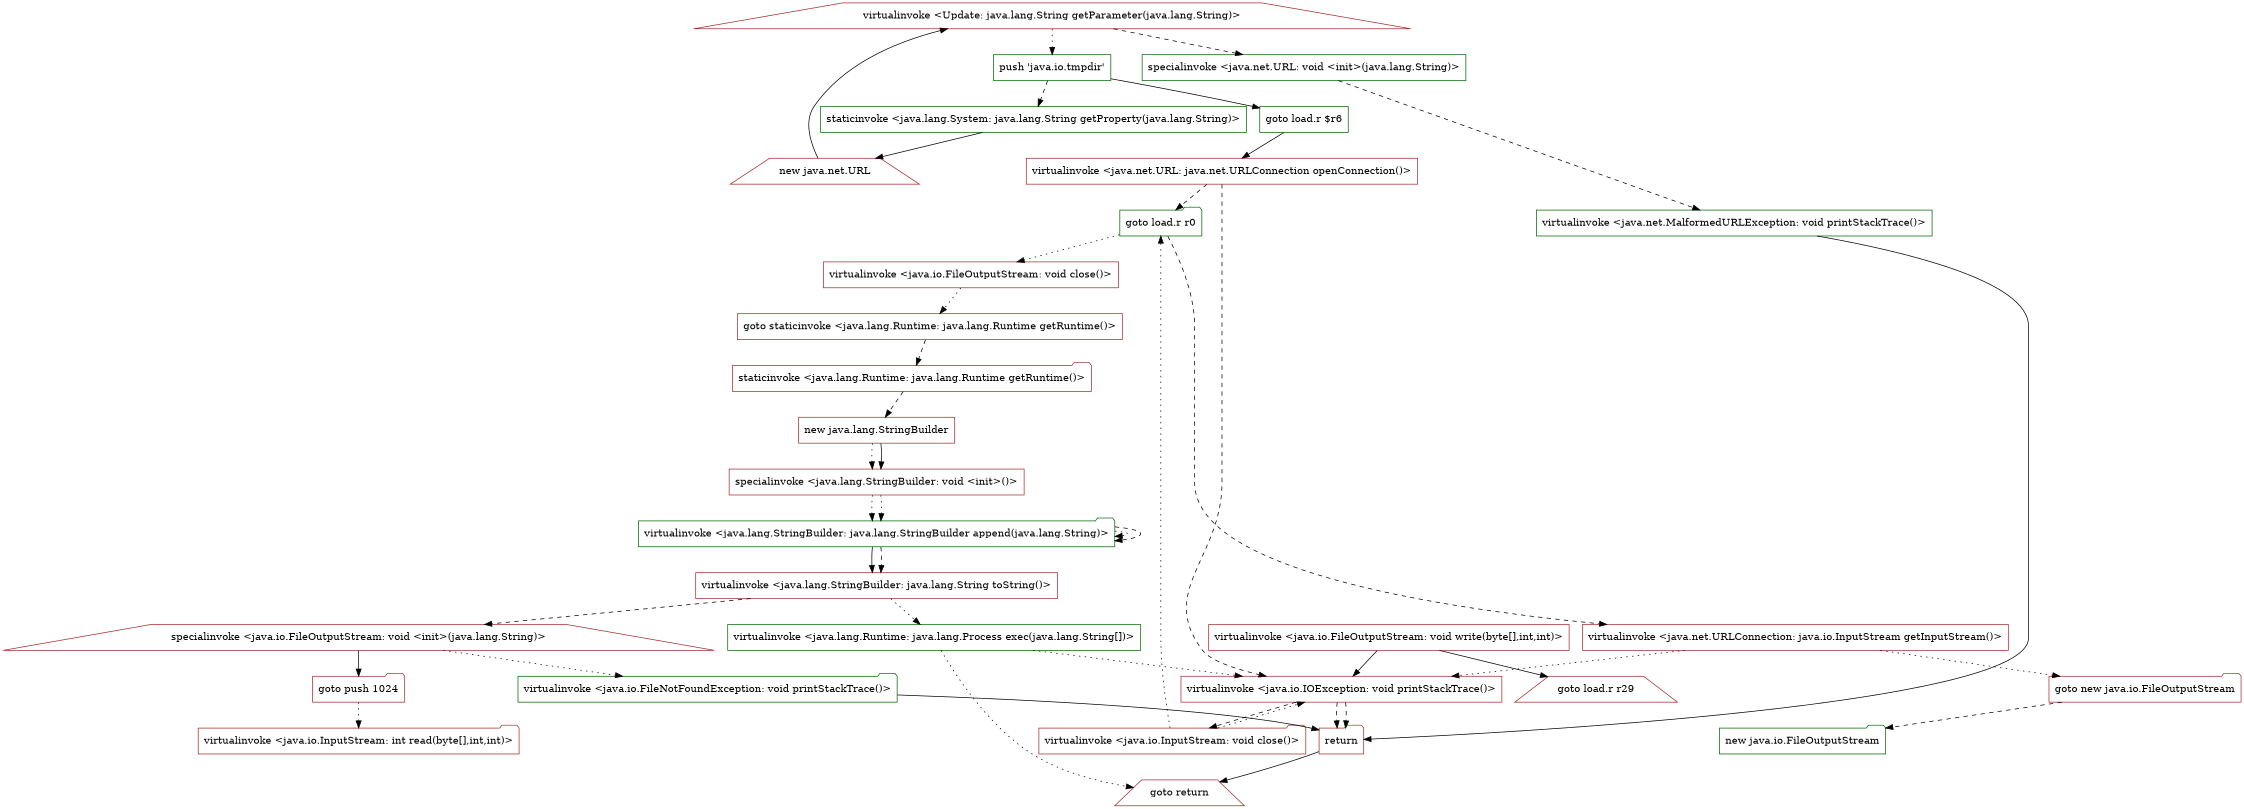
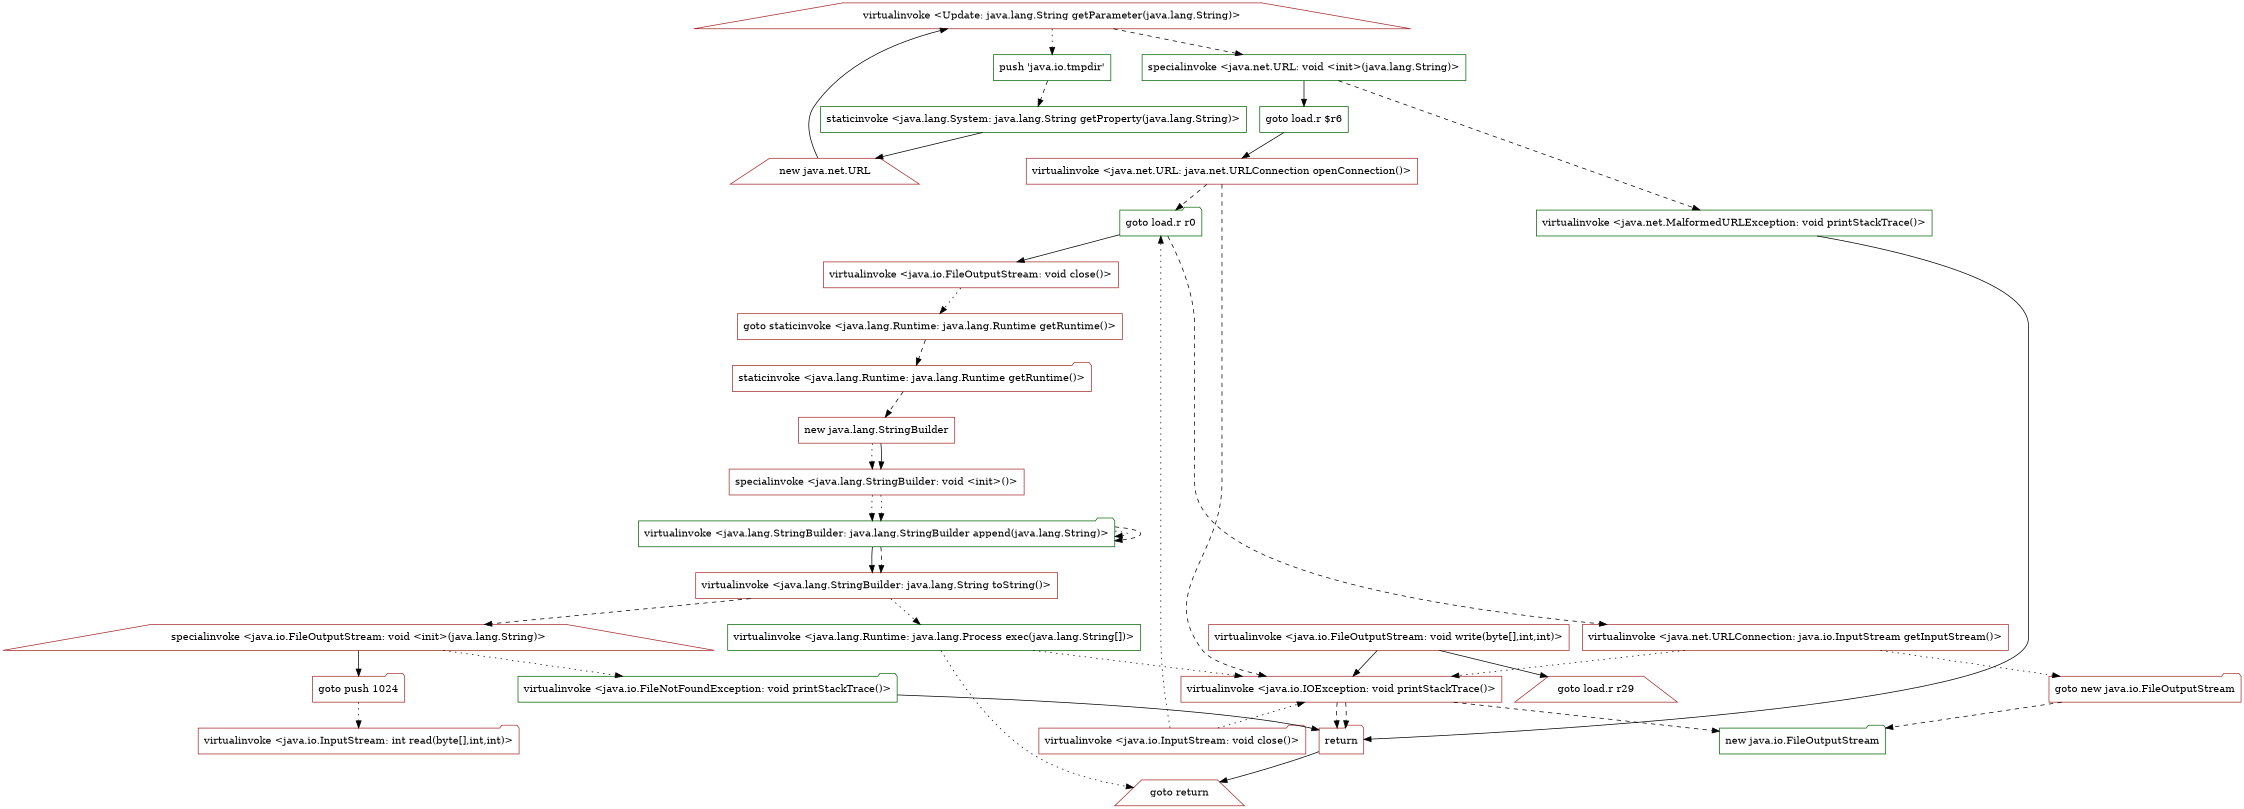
(1182, 92) -> (1304, 90)
(1072, 247) -> (1072, 247)
(1256, 714) -> (1583, 716)
